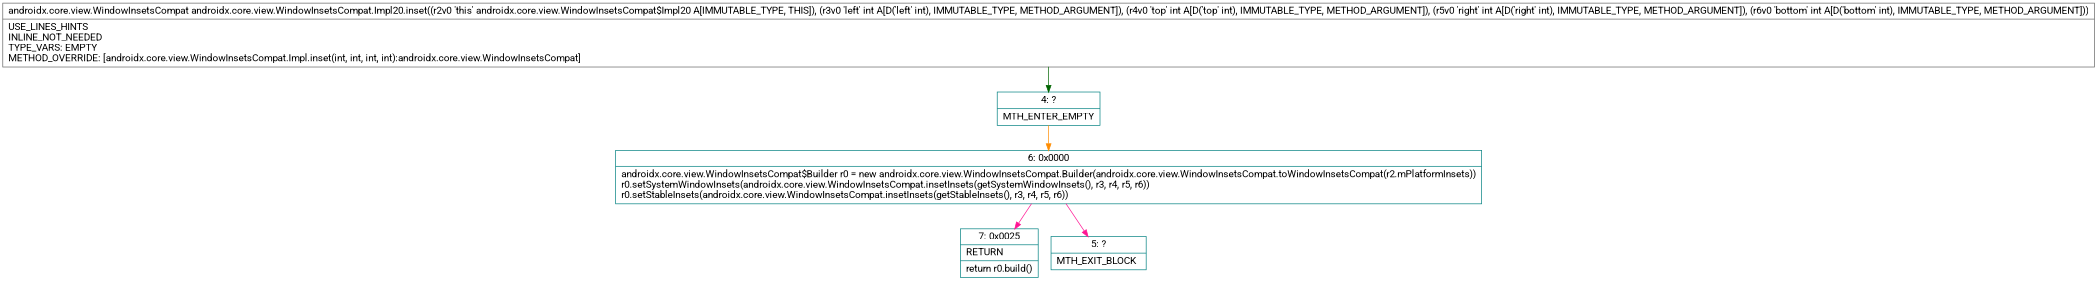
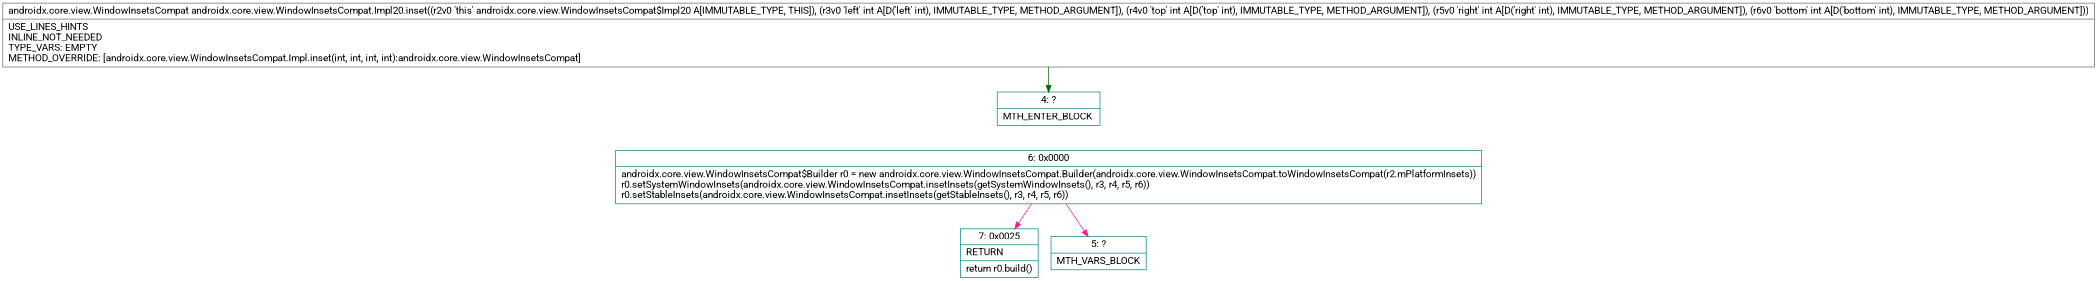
(1049, 117) -> (1048, 117)
(1049, 134) -> none
(1097, 261) -> (1099, 261)
